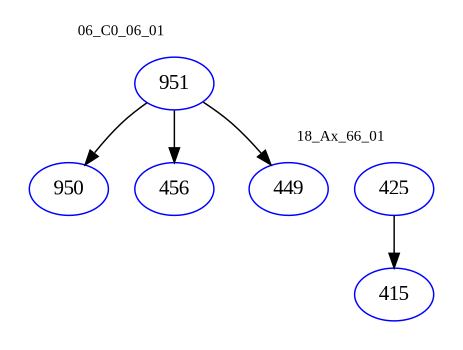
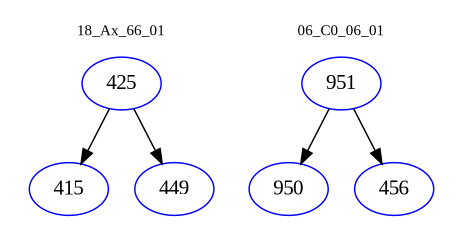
(247, 138) -> (145, 130)
